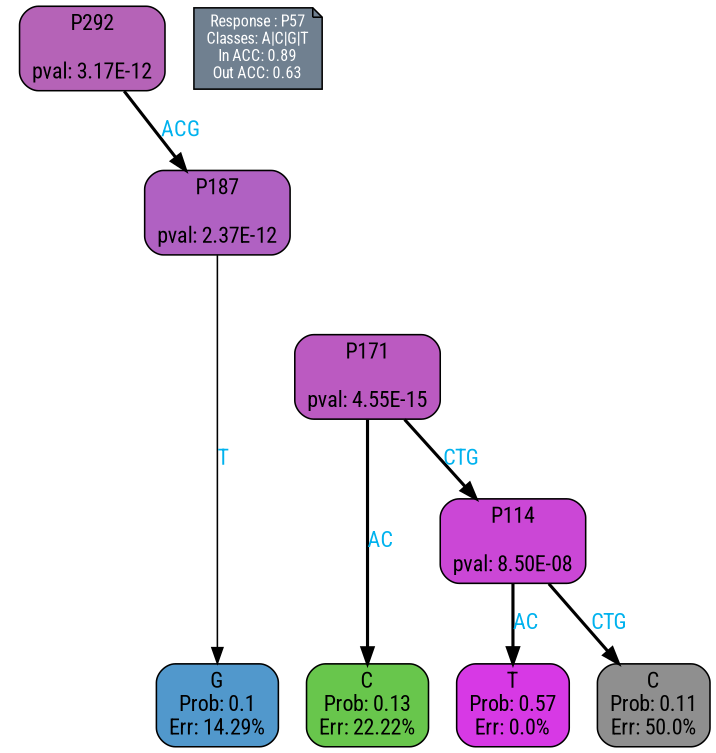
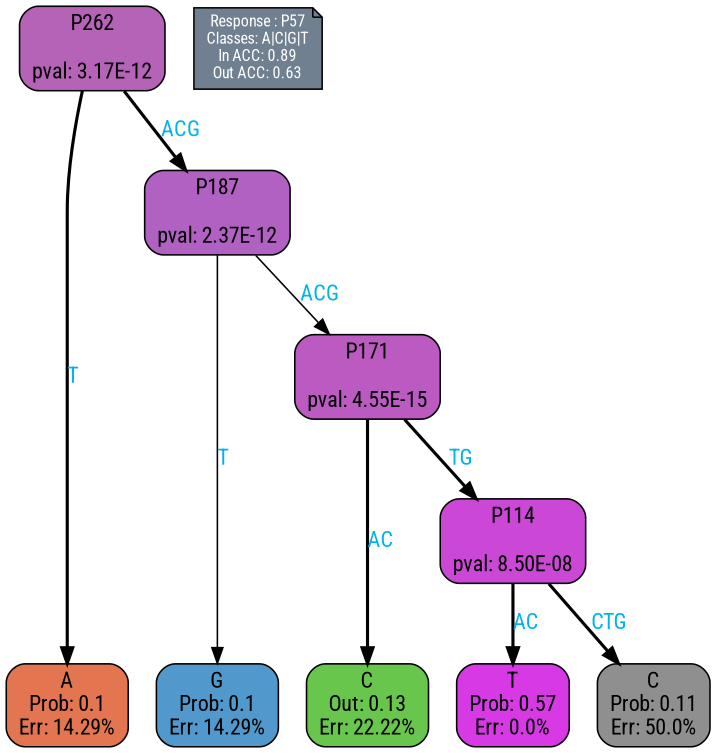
(92, 48) -> (92, 48)
none -> (287, 289)
(461, 459) -> (461, 459)
none -> (67, 705)
(368, 705) -> (368, 705)
